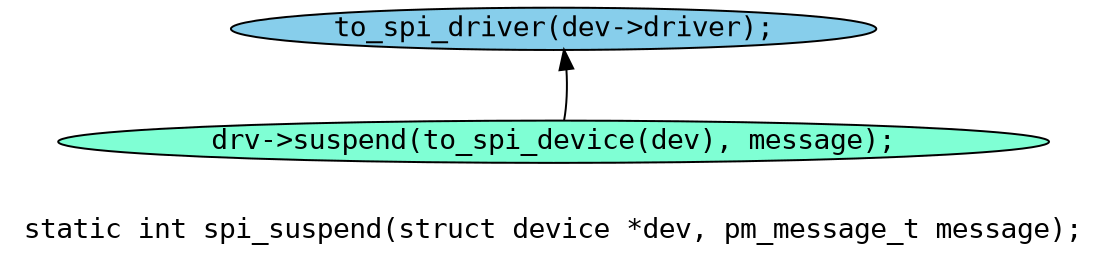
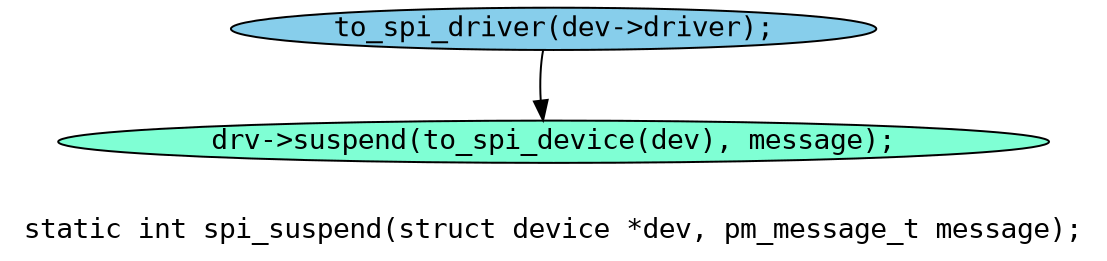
(567, 95) -> (541, 75)
